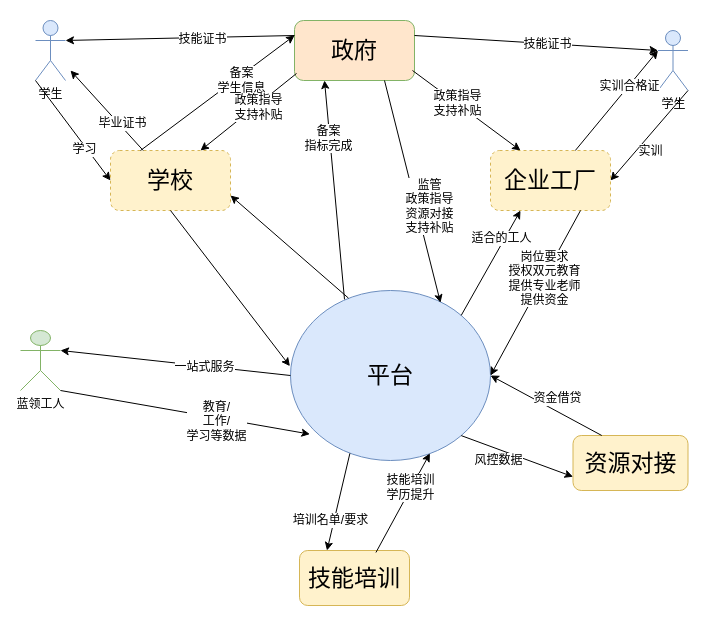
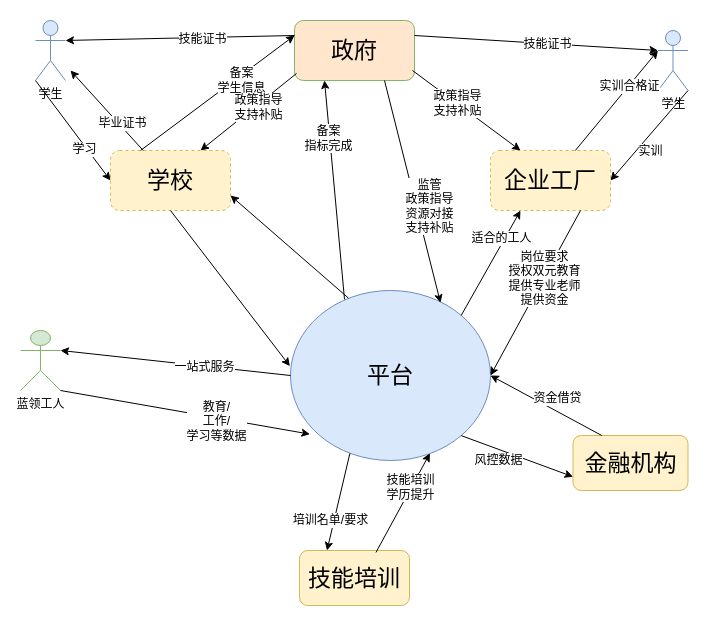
(631, 464) -> (631, 464)
